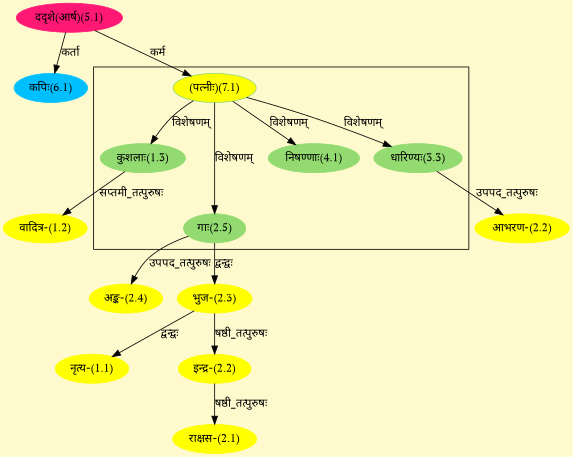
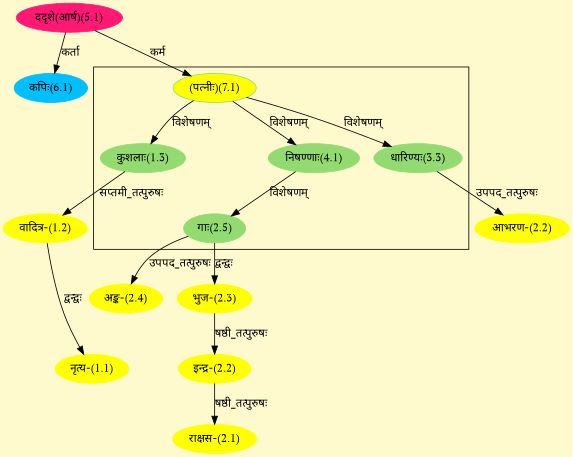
(215, 154) -> (267, 192)
(157, 332) -> (59, 297)
